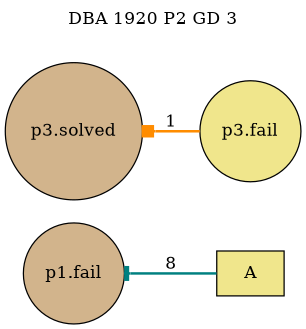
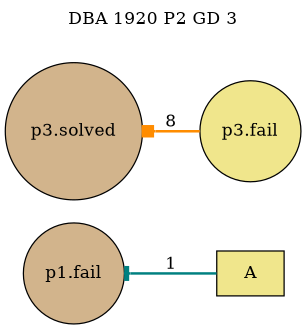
(171, 122) -> (171, 122)
(171, 264) -> (171, 264)
